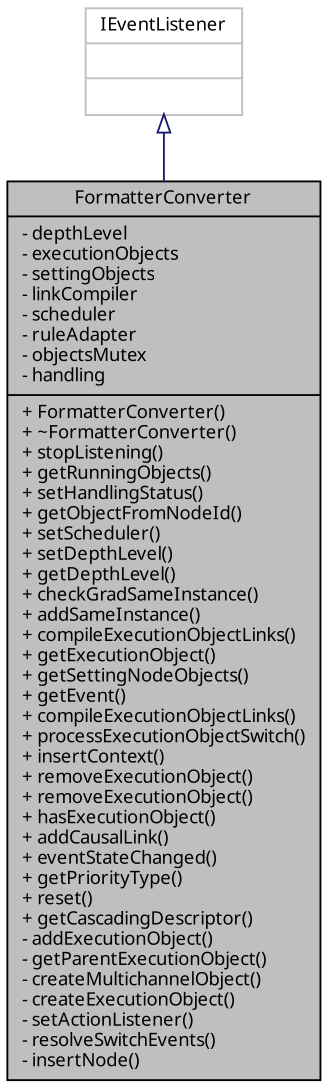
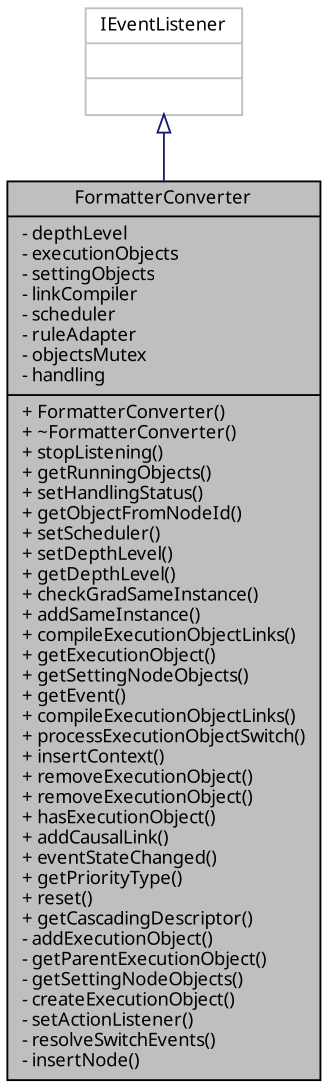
(142, 980) -> (134, 980)
